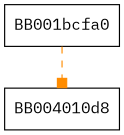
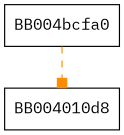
(62, 26) -> (62, 26)
